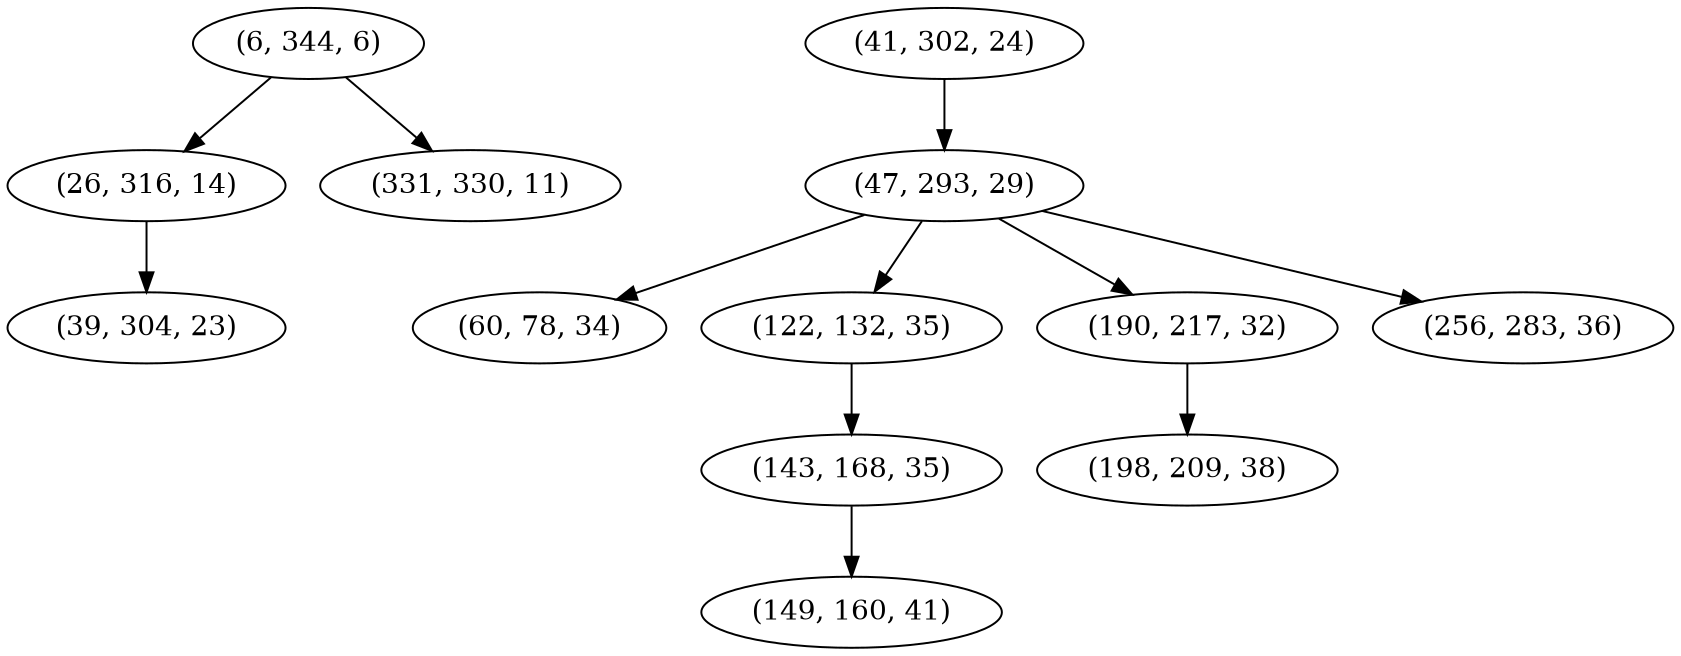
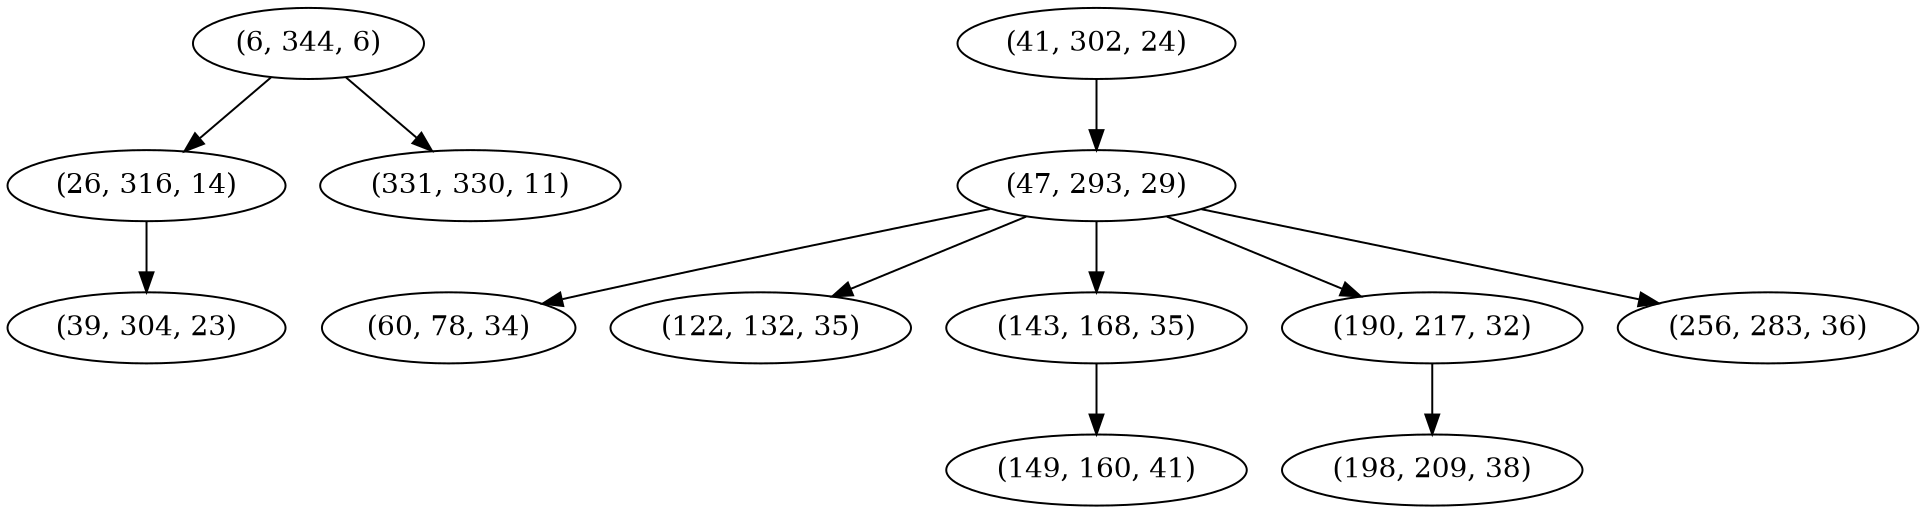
(852, 389) -> (1097, 247)
